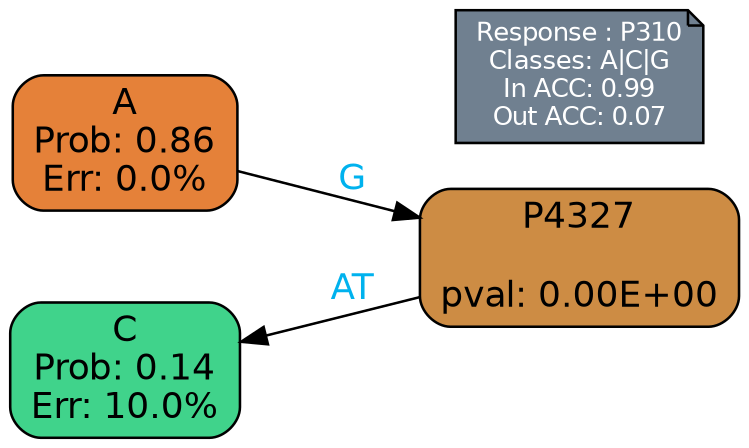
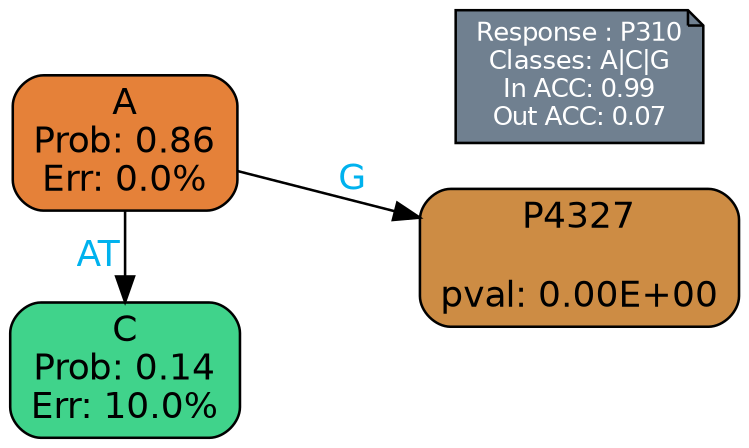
(343, 316) -> (125, 244)
